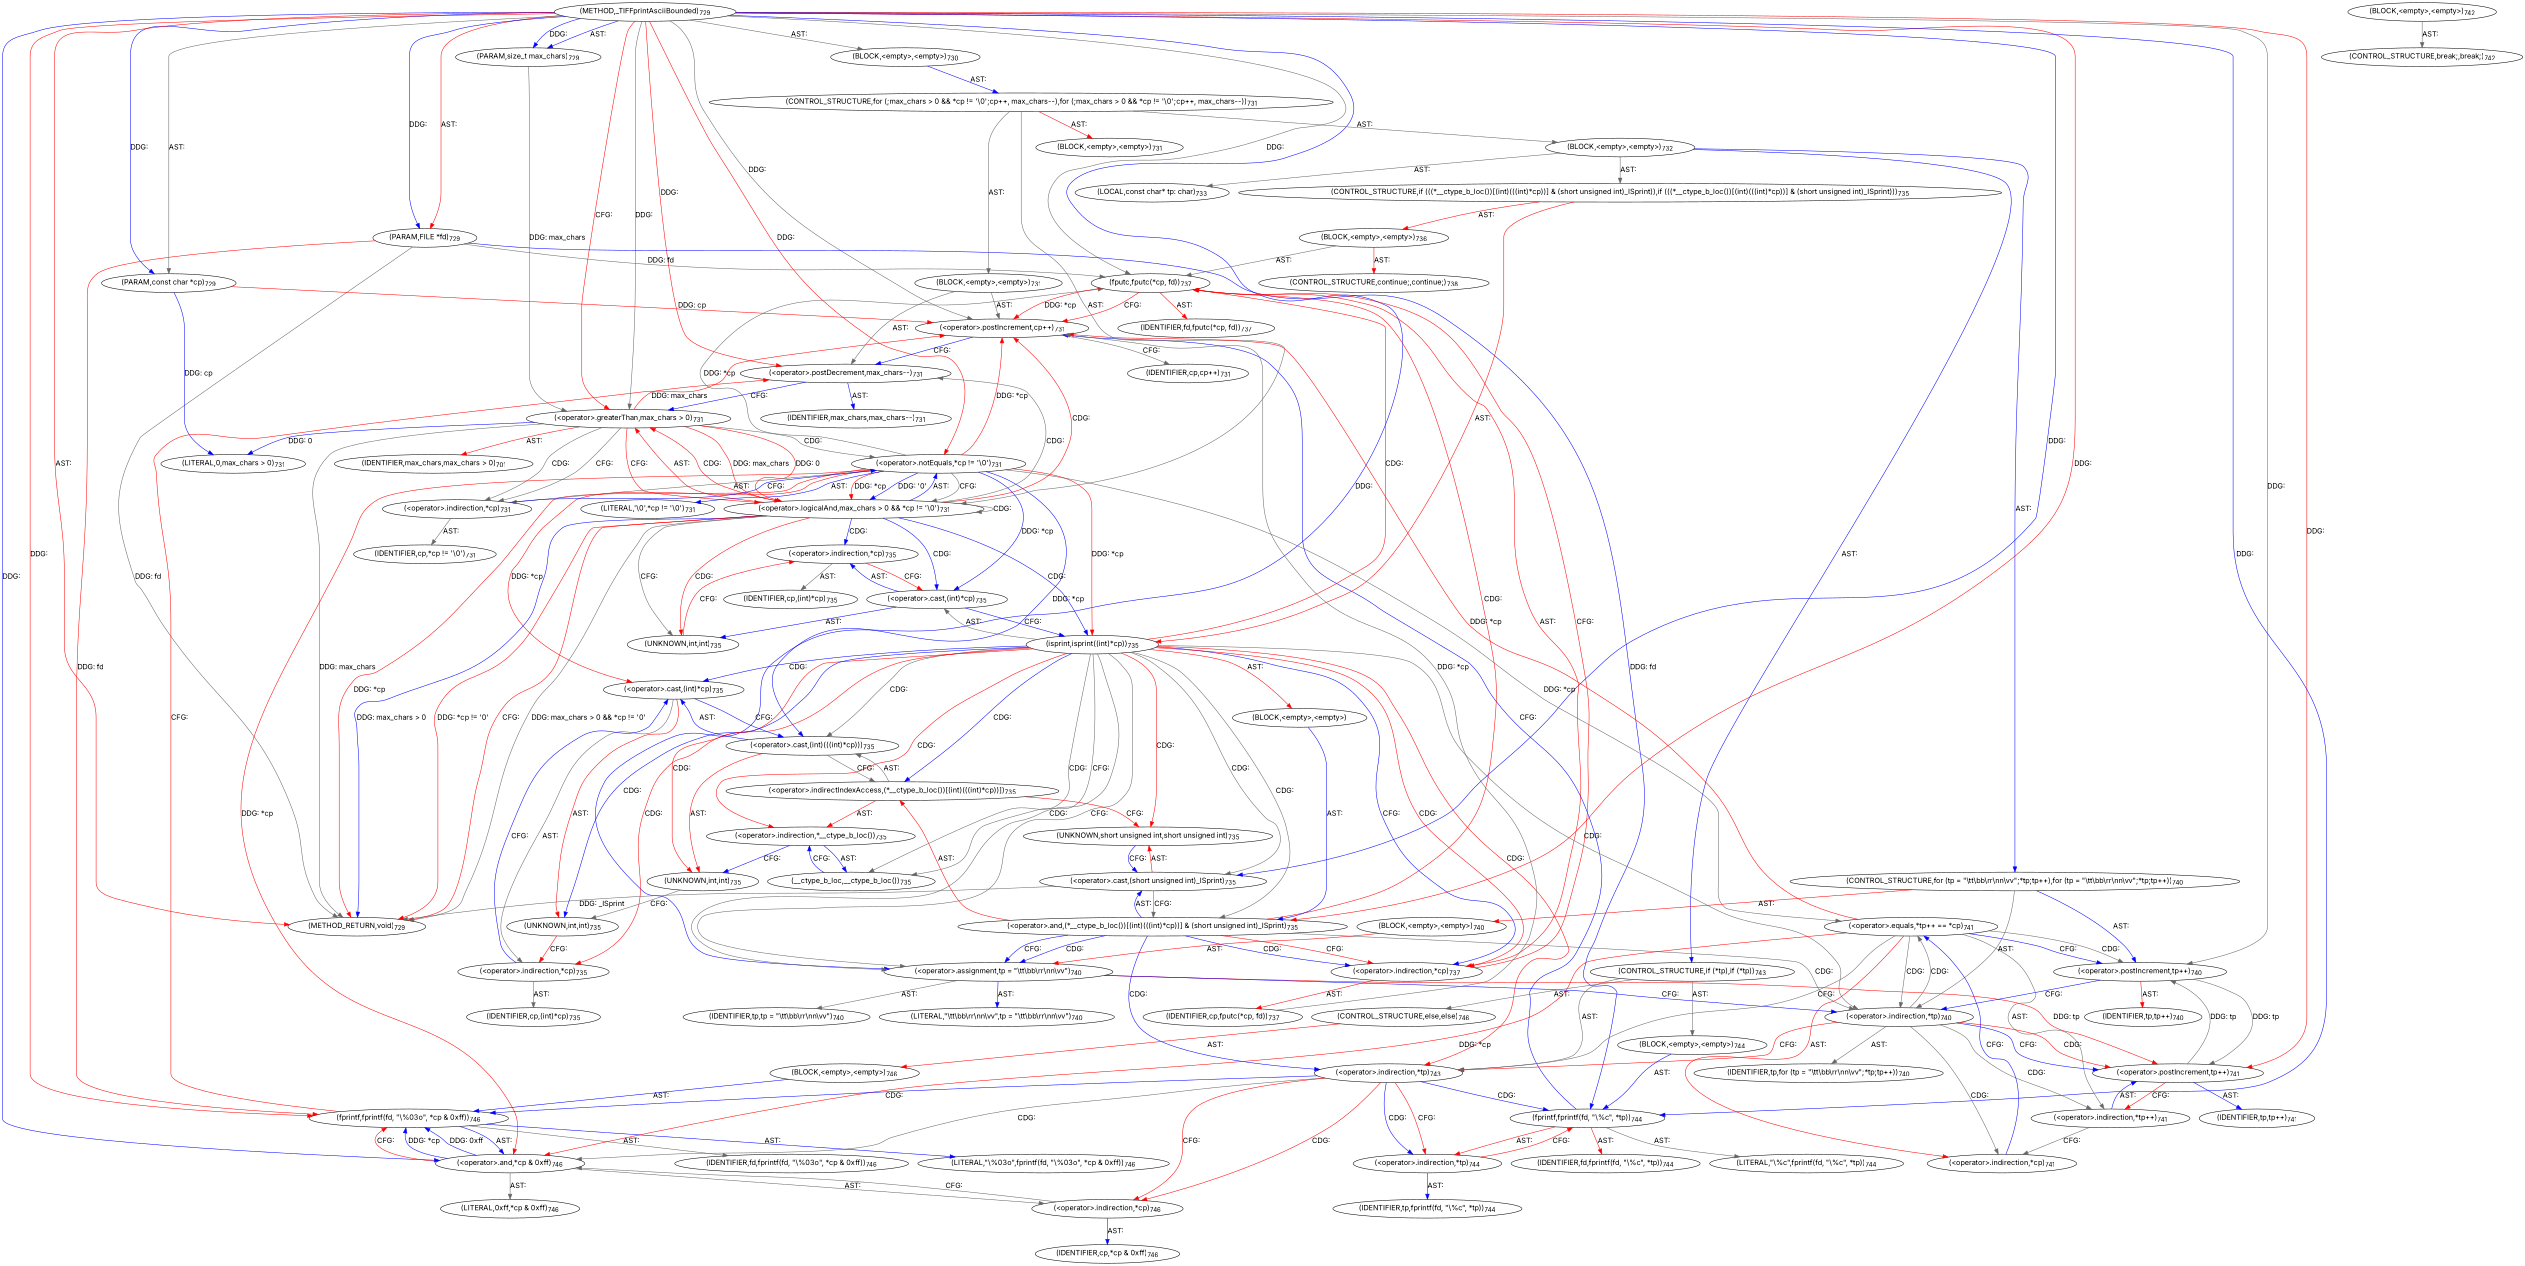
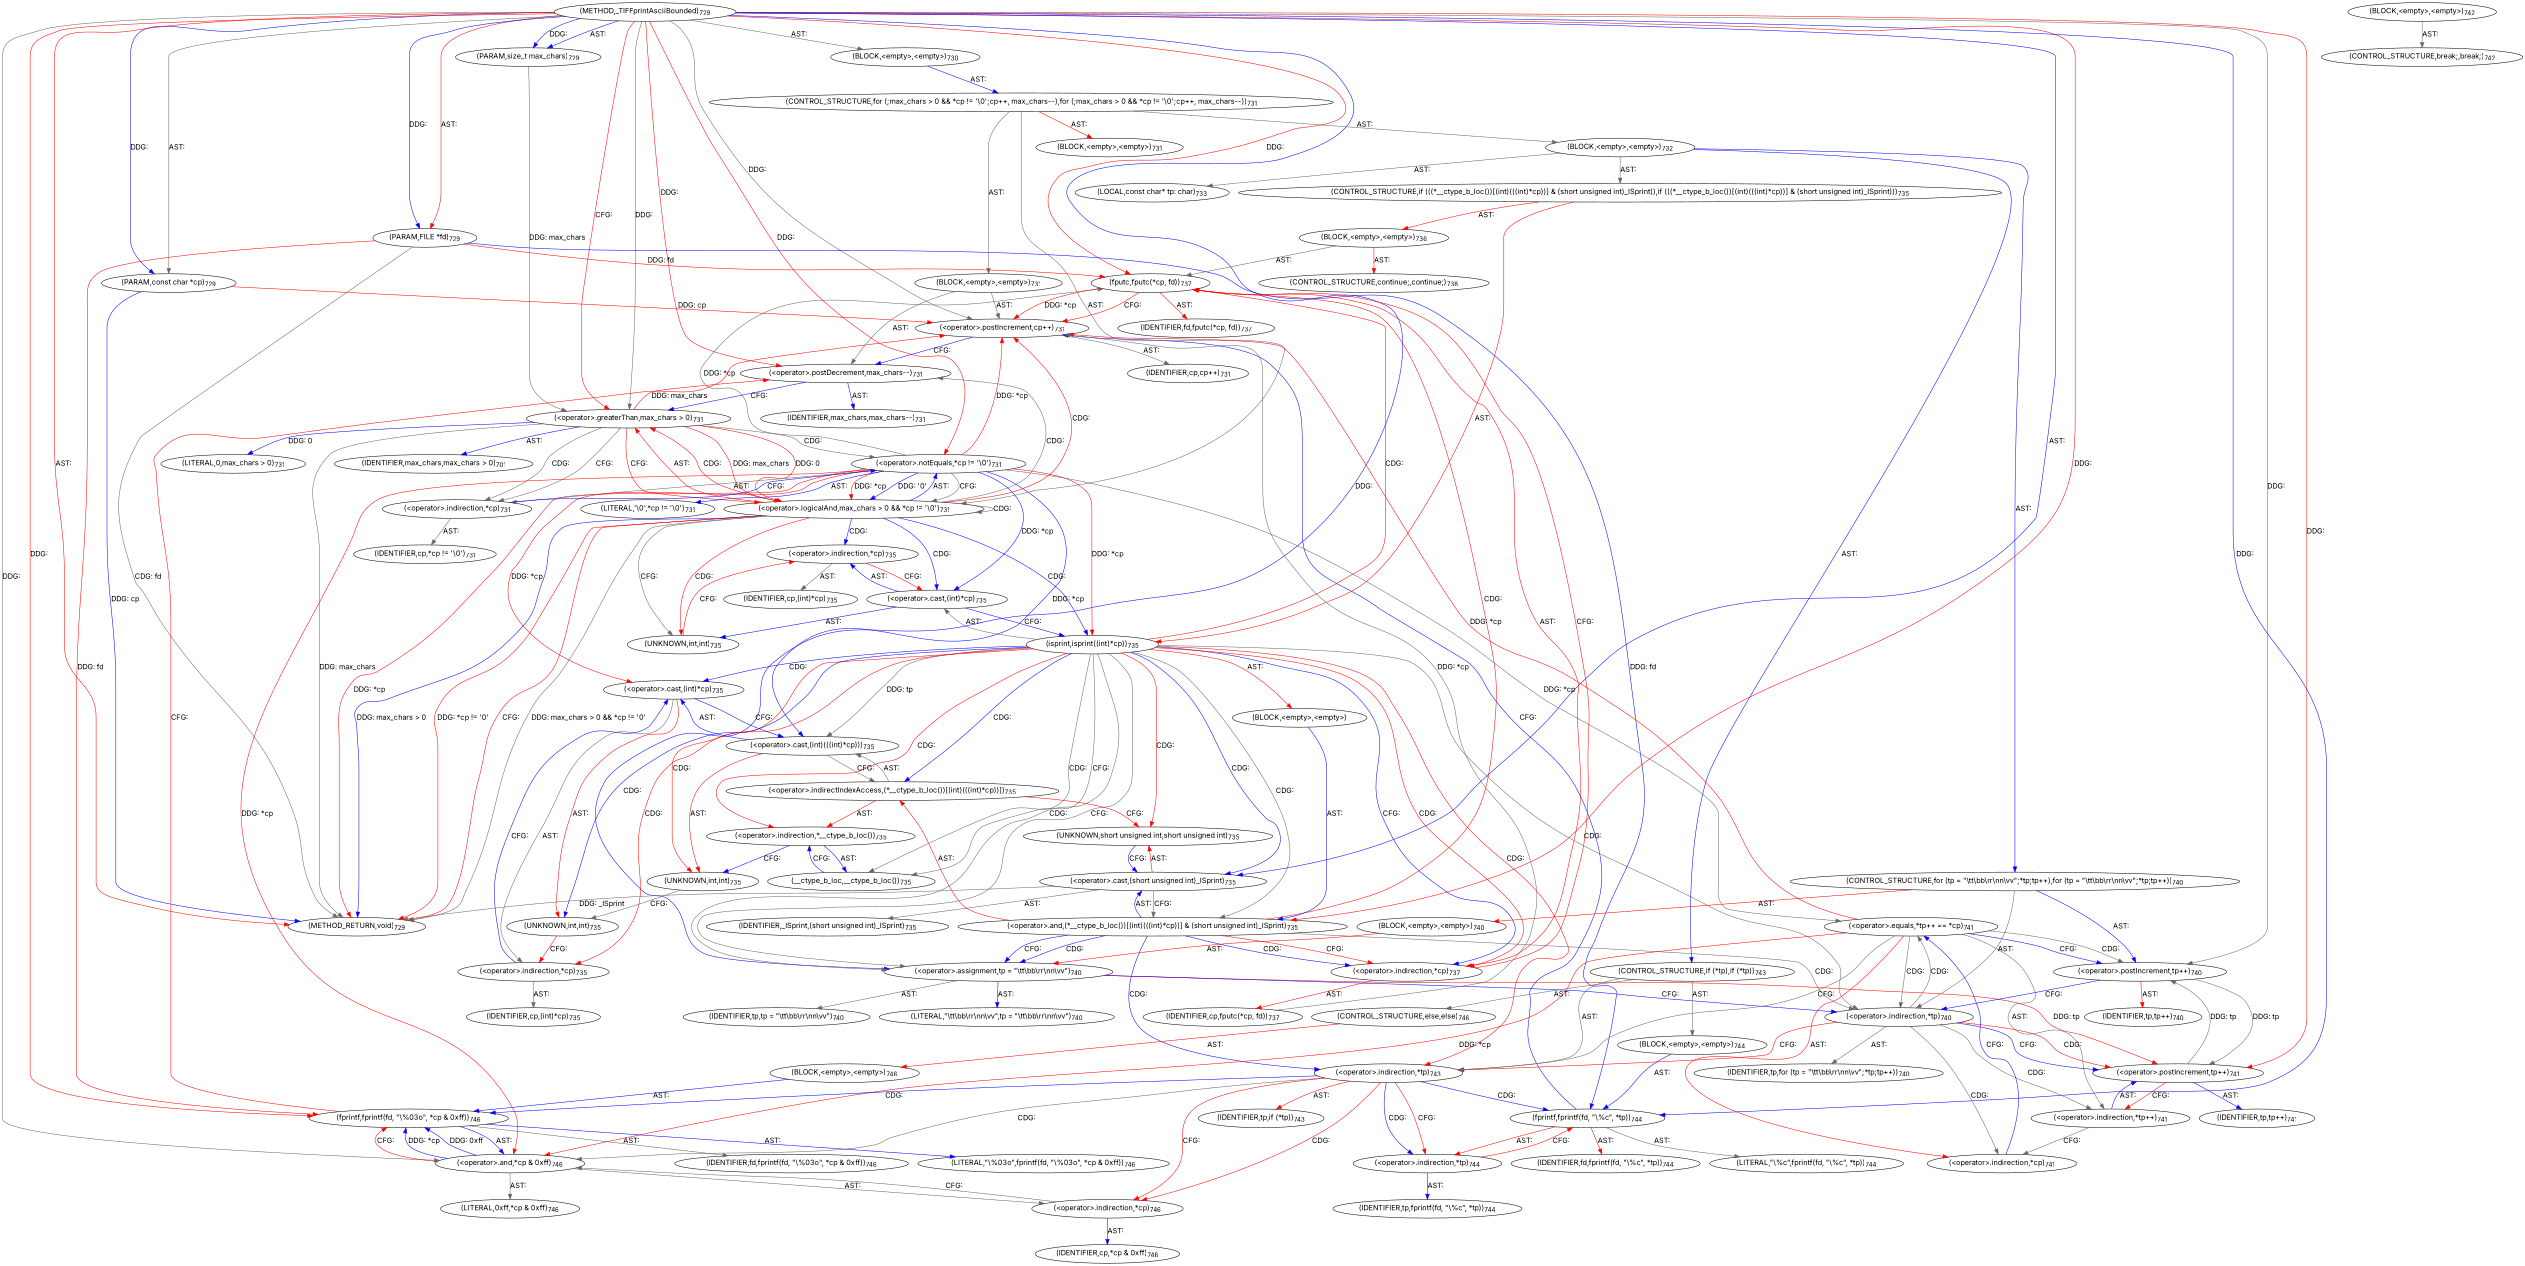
(1262, 66) -> (1262, 66)
(781, 270) -> (781, 270)
(1152, 351) -> (1152, 351)
(184, 376) -> (116, 671)
(522, 438) -> (522, 438)
(2058, 441) -> (2058, 441)
(3, 523) -> (3, 523)
(148, 577) -> (148, 577)
(900, 690) -> (900, 690)
(1229, 767) -> (1229, 767)
none -> (827, 927)
none -> (1261, 1118)
